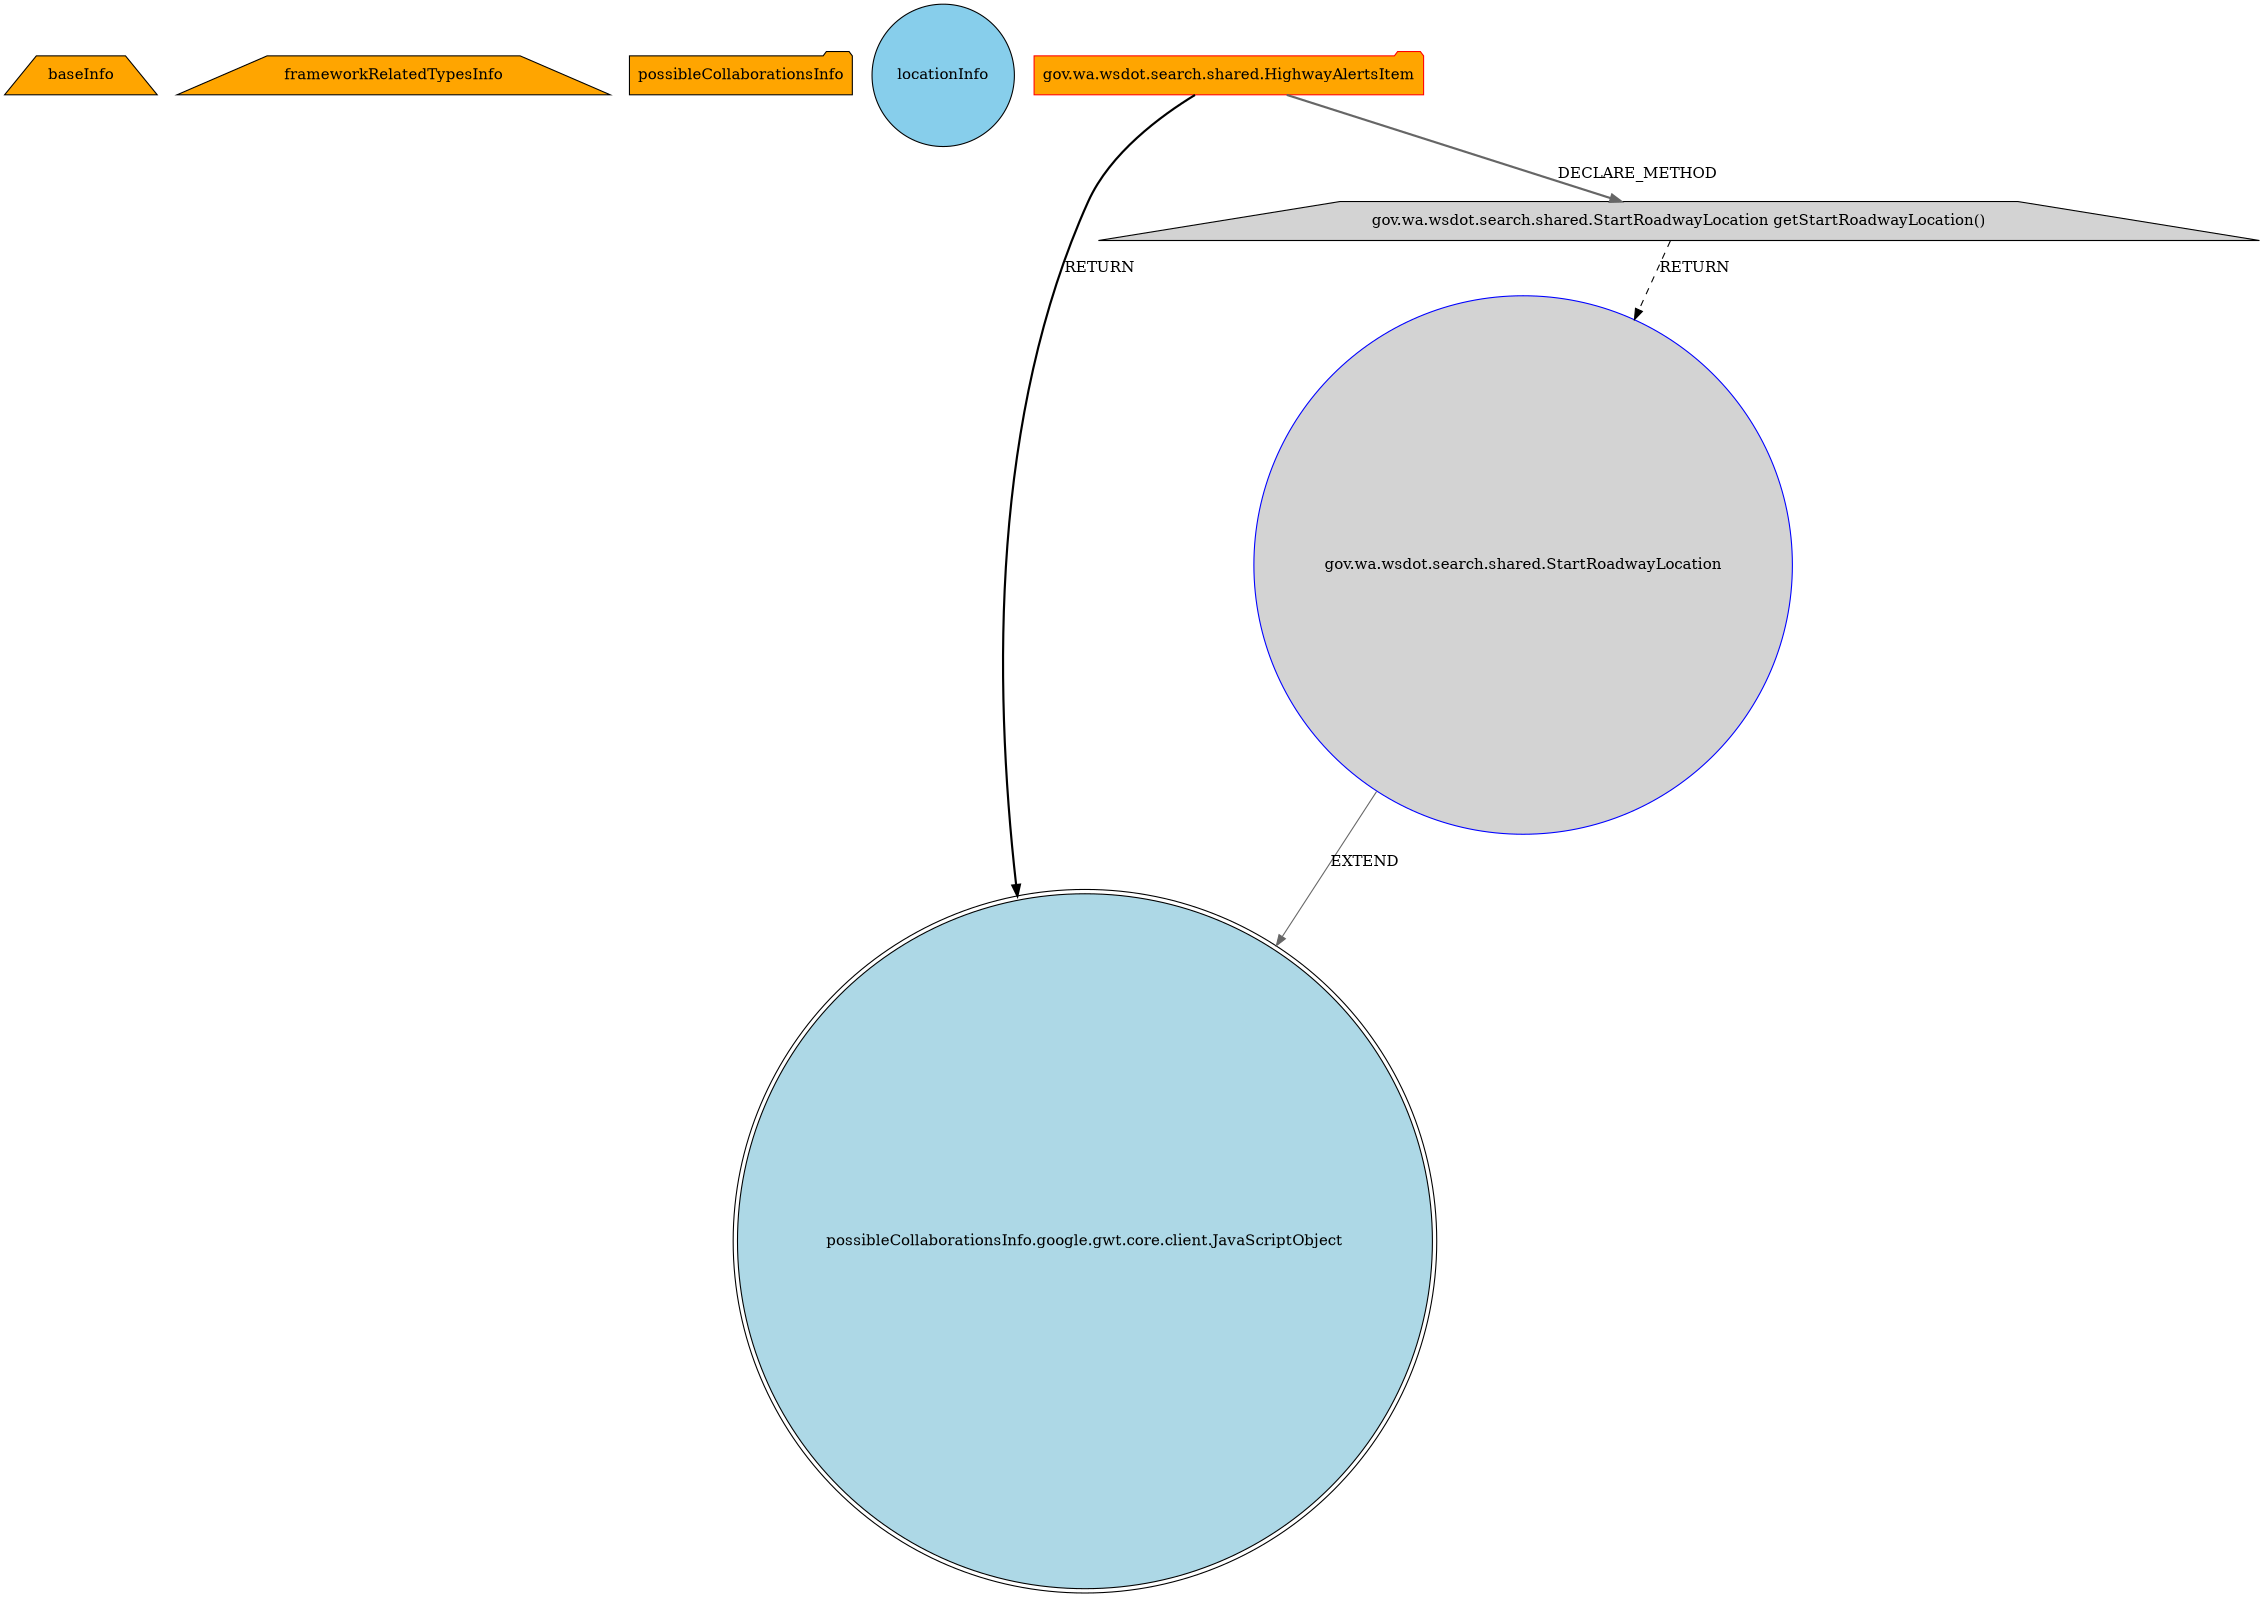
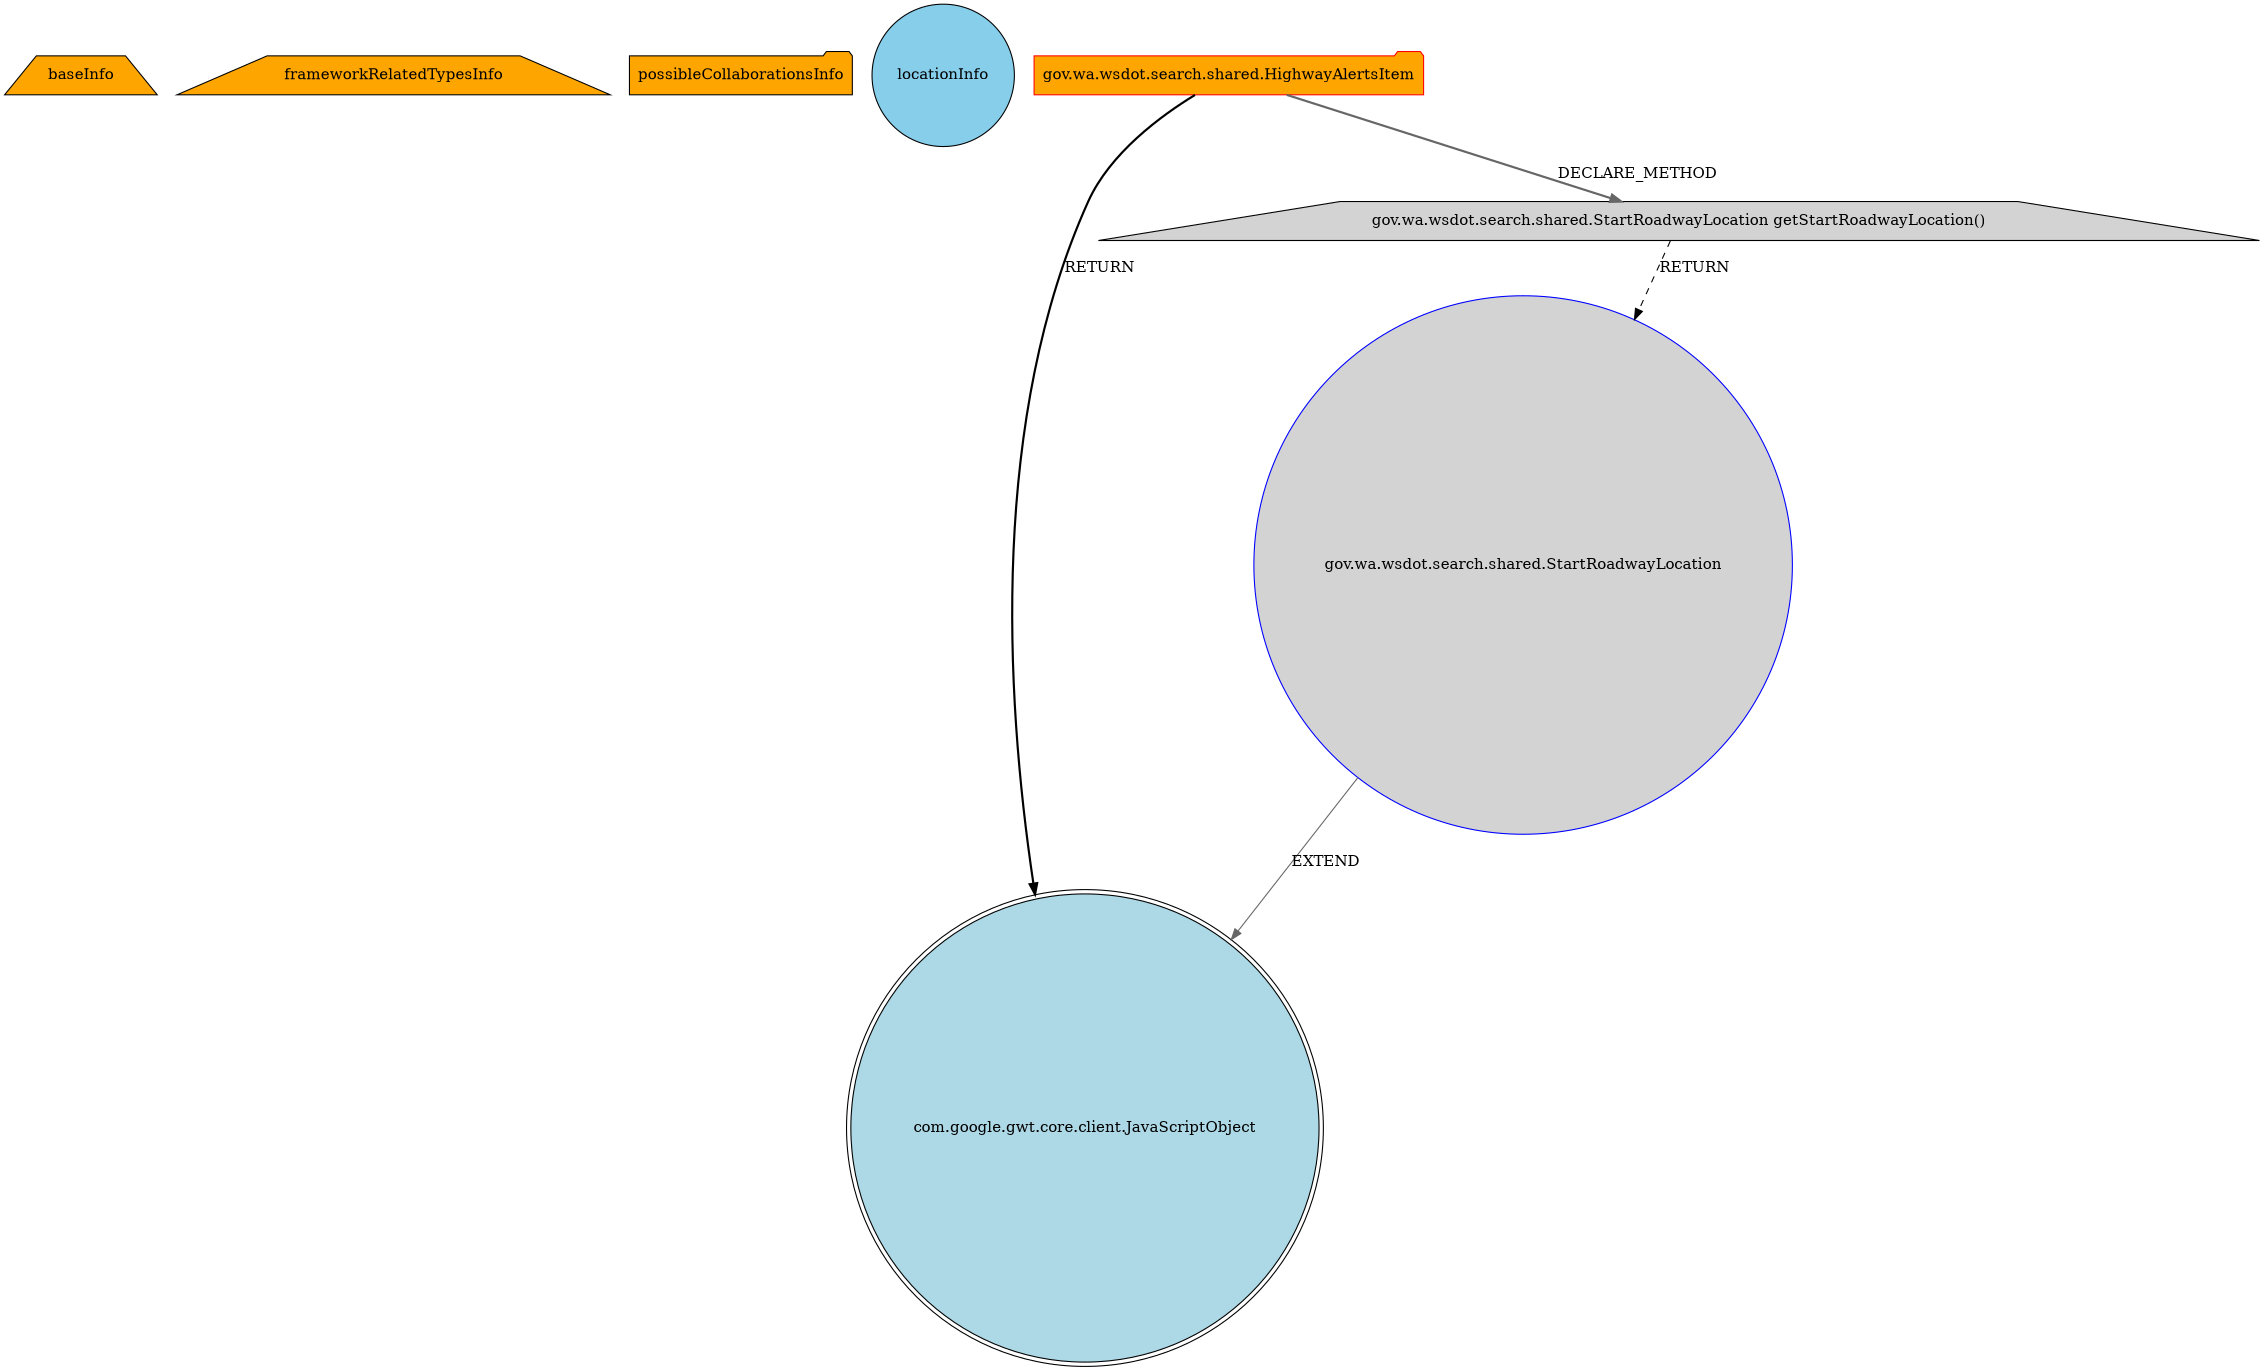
(1085, 1241) -> (1085, 1128)
